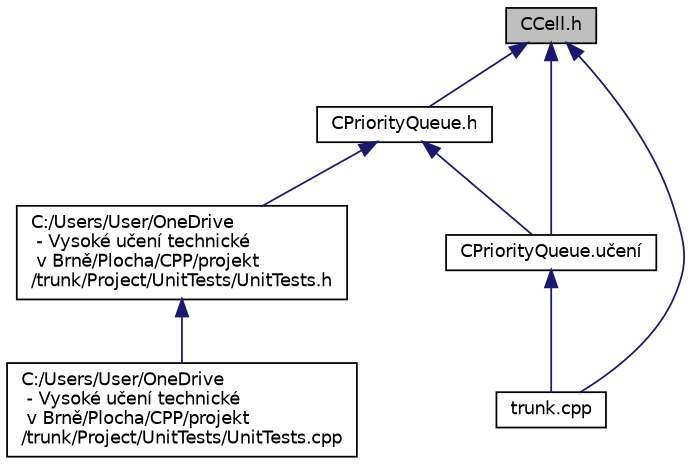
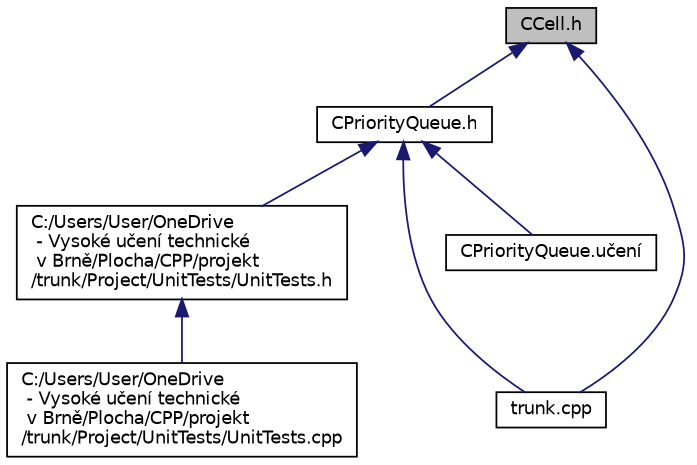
(551, 148) -> none
(551, 340) -> (429, 295)
